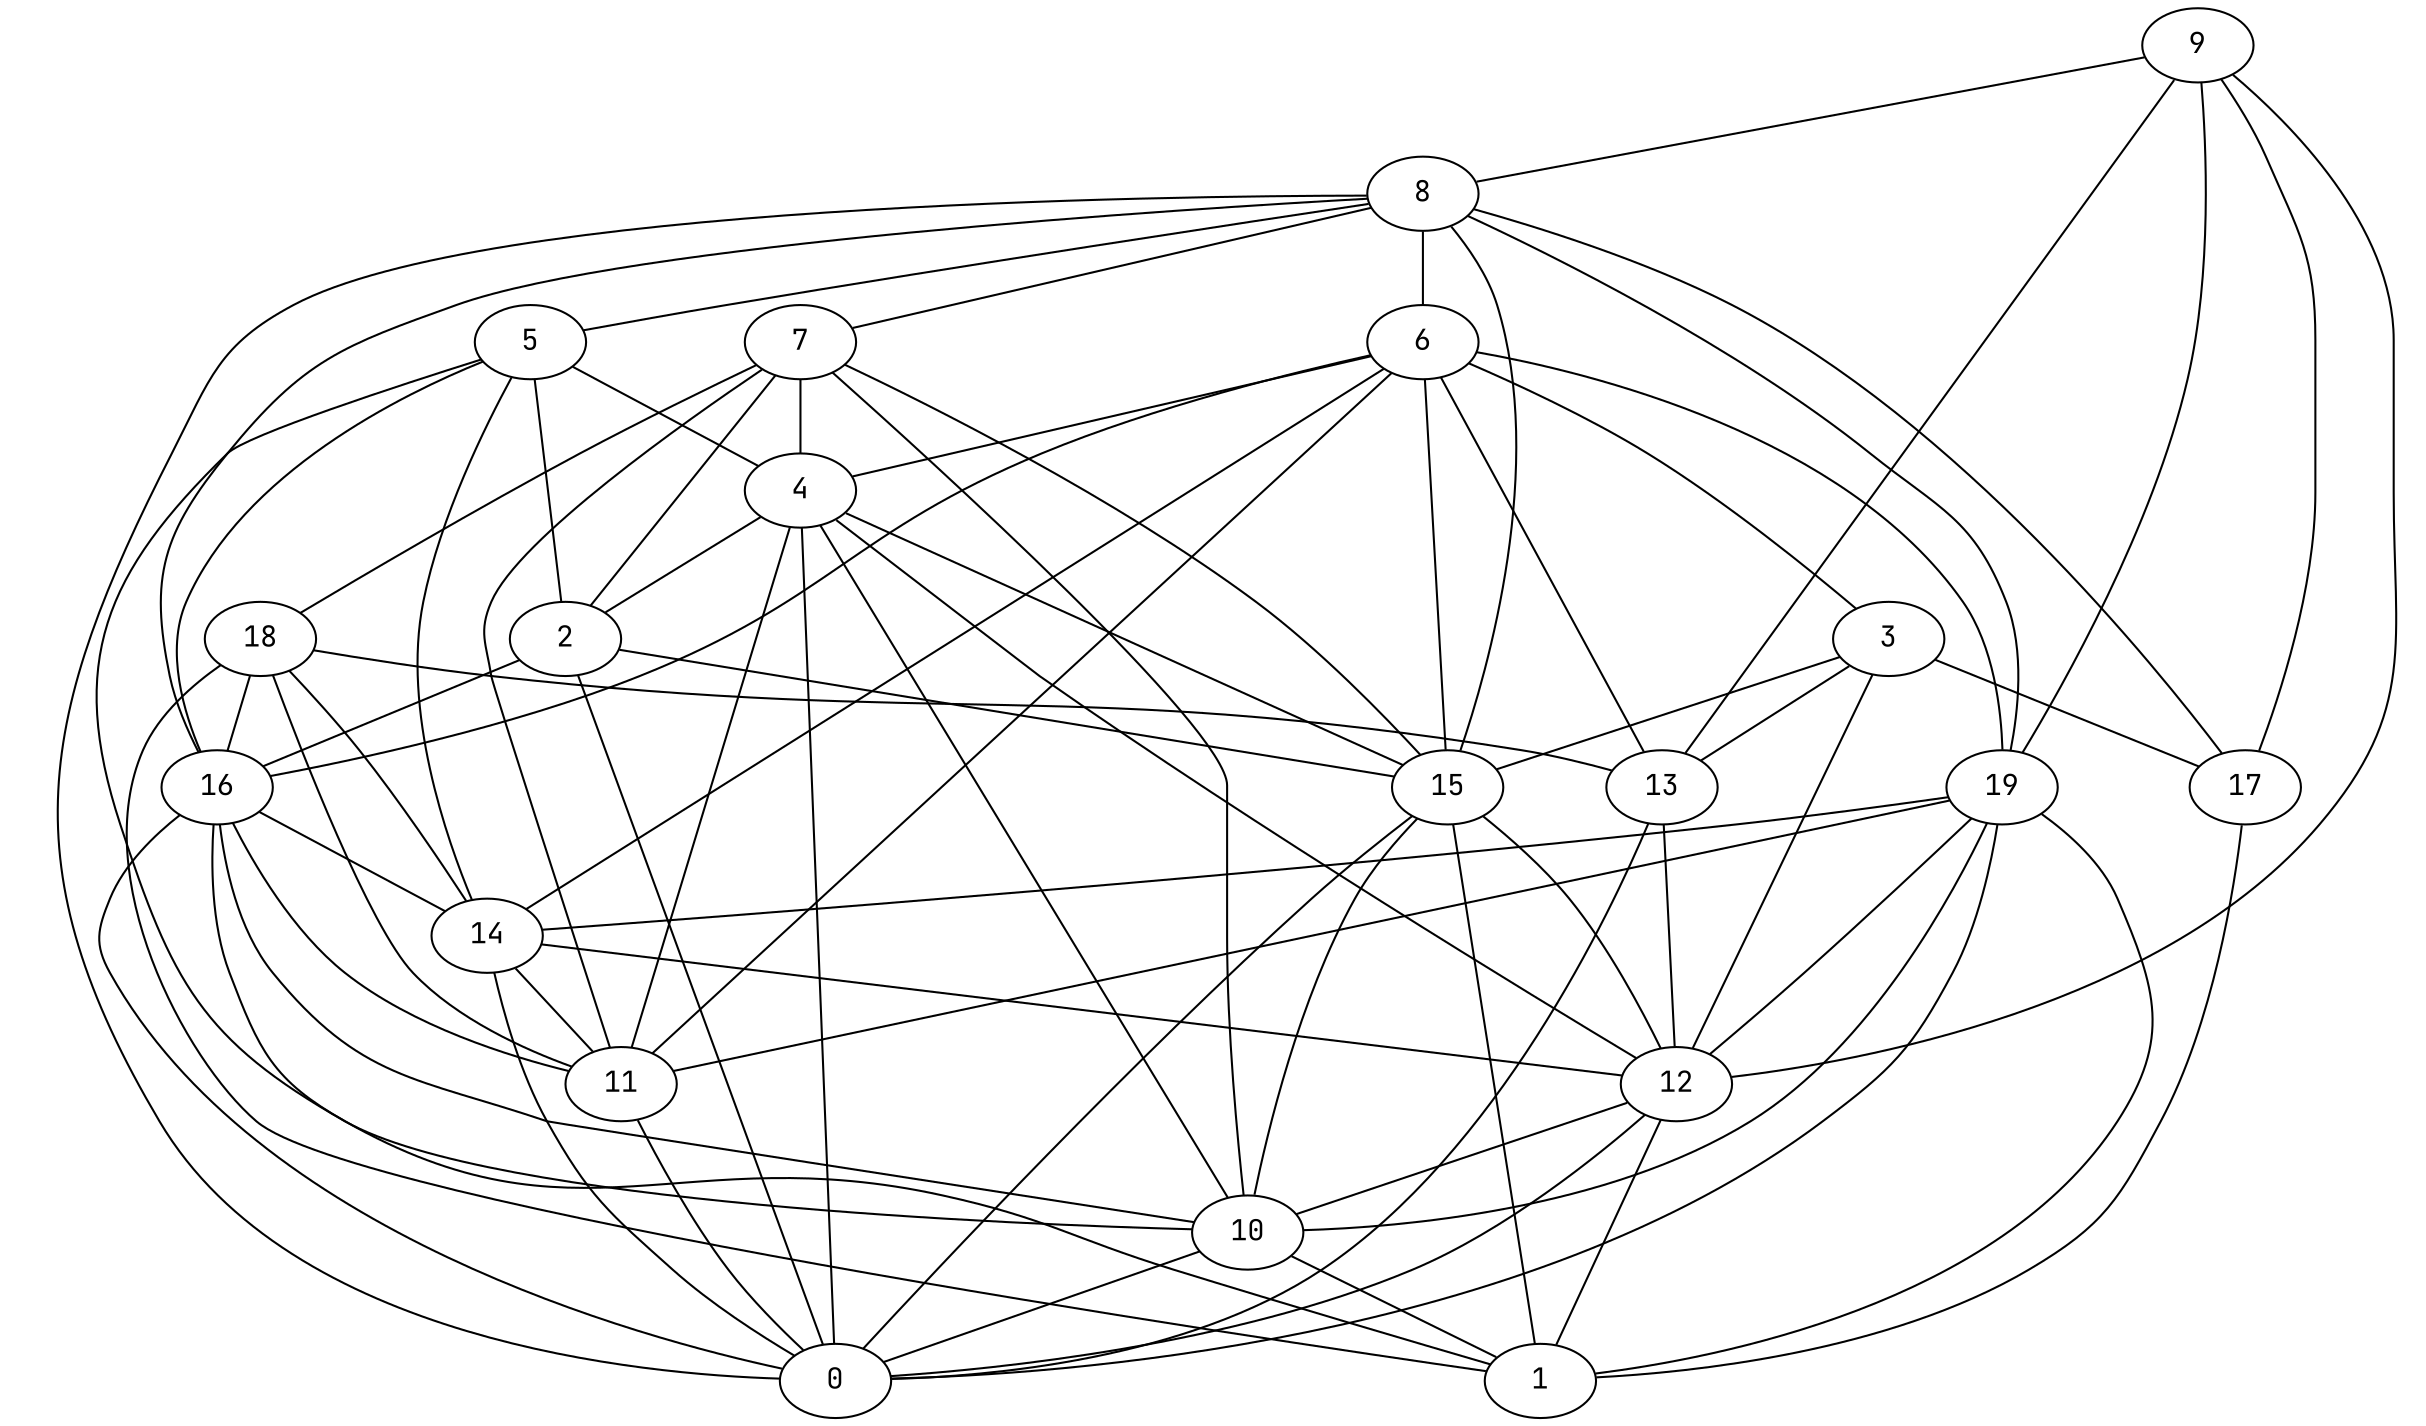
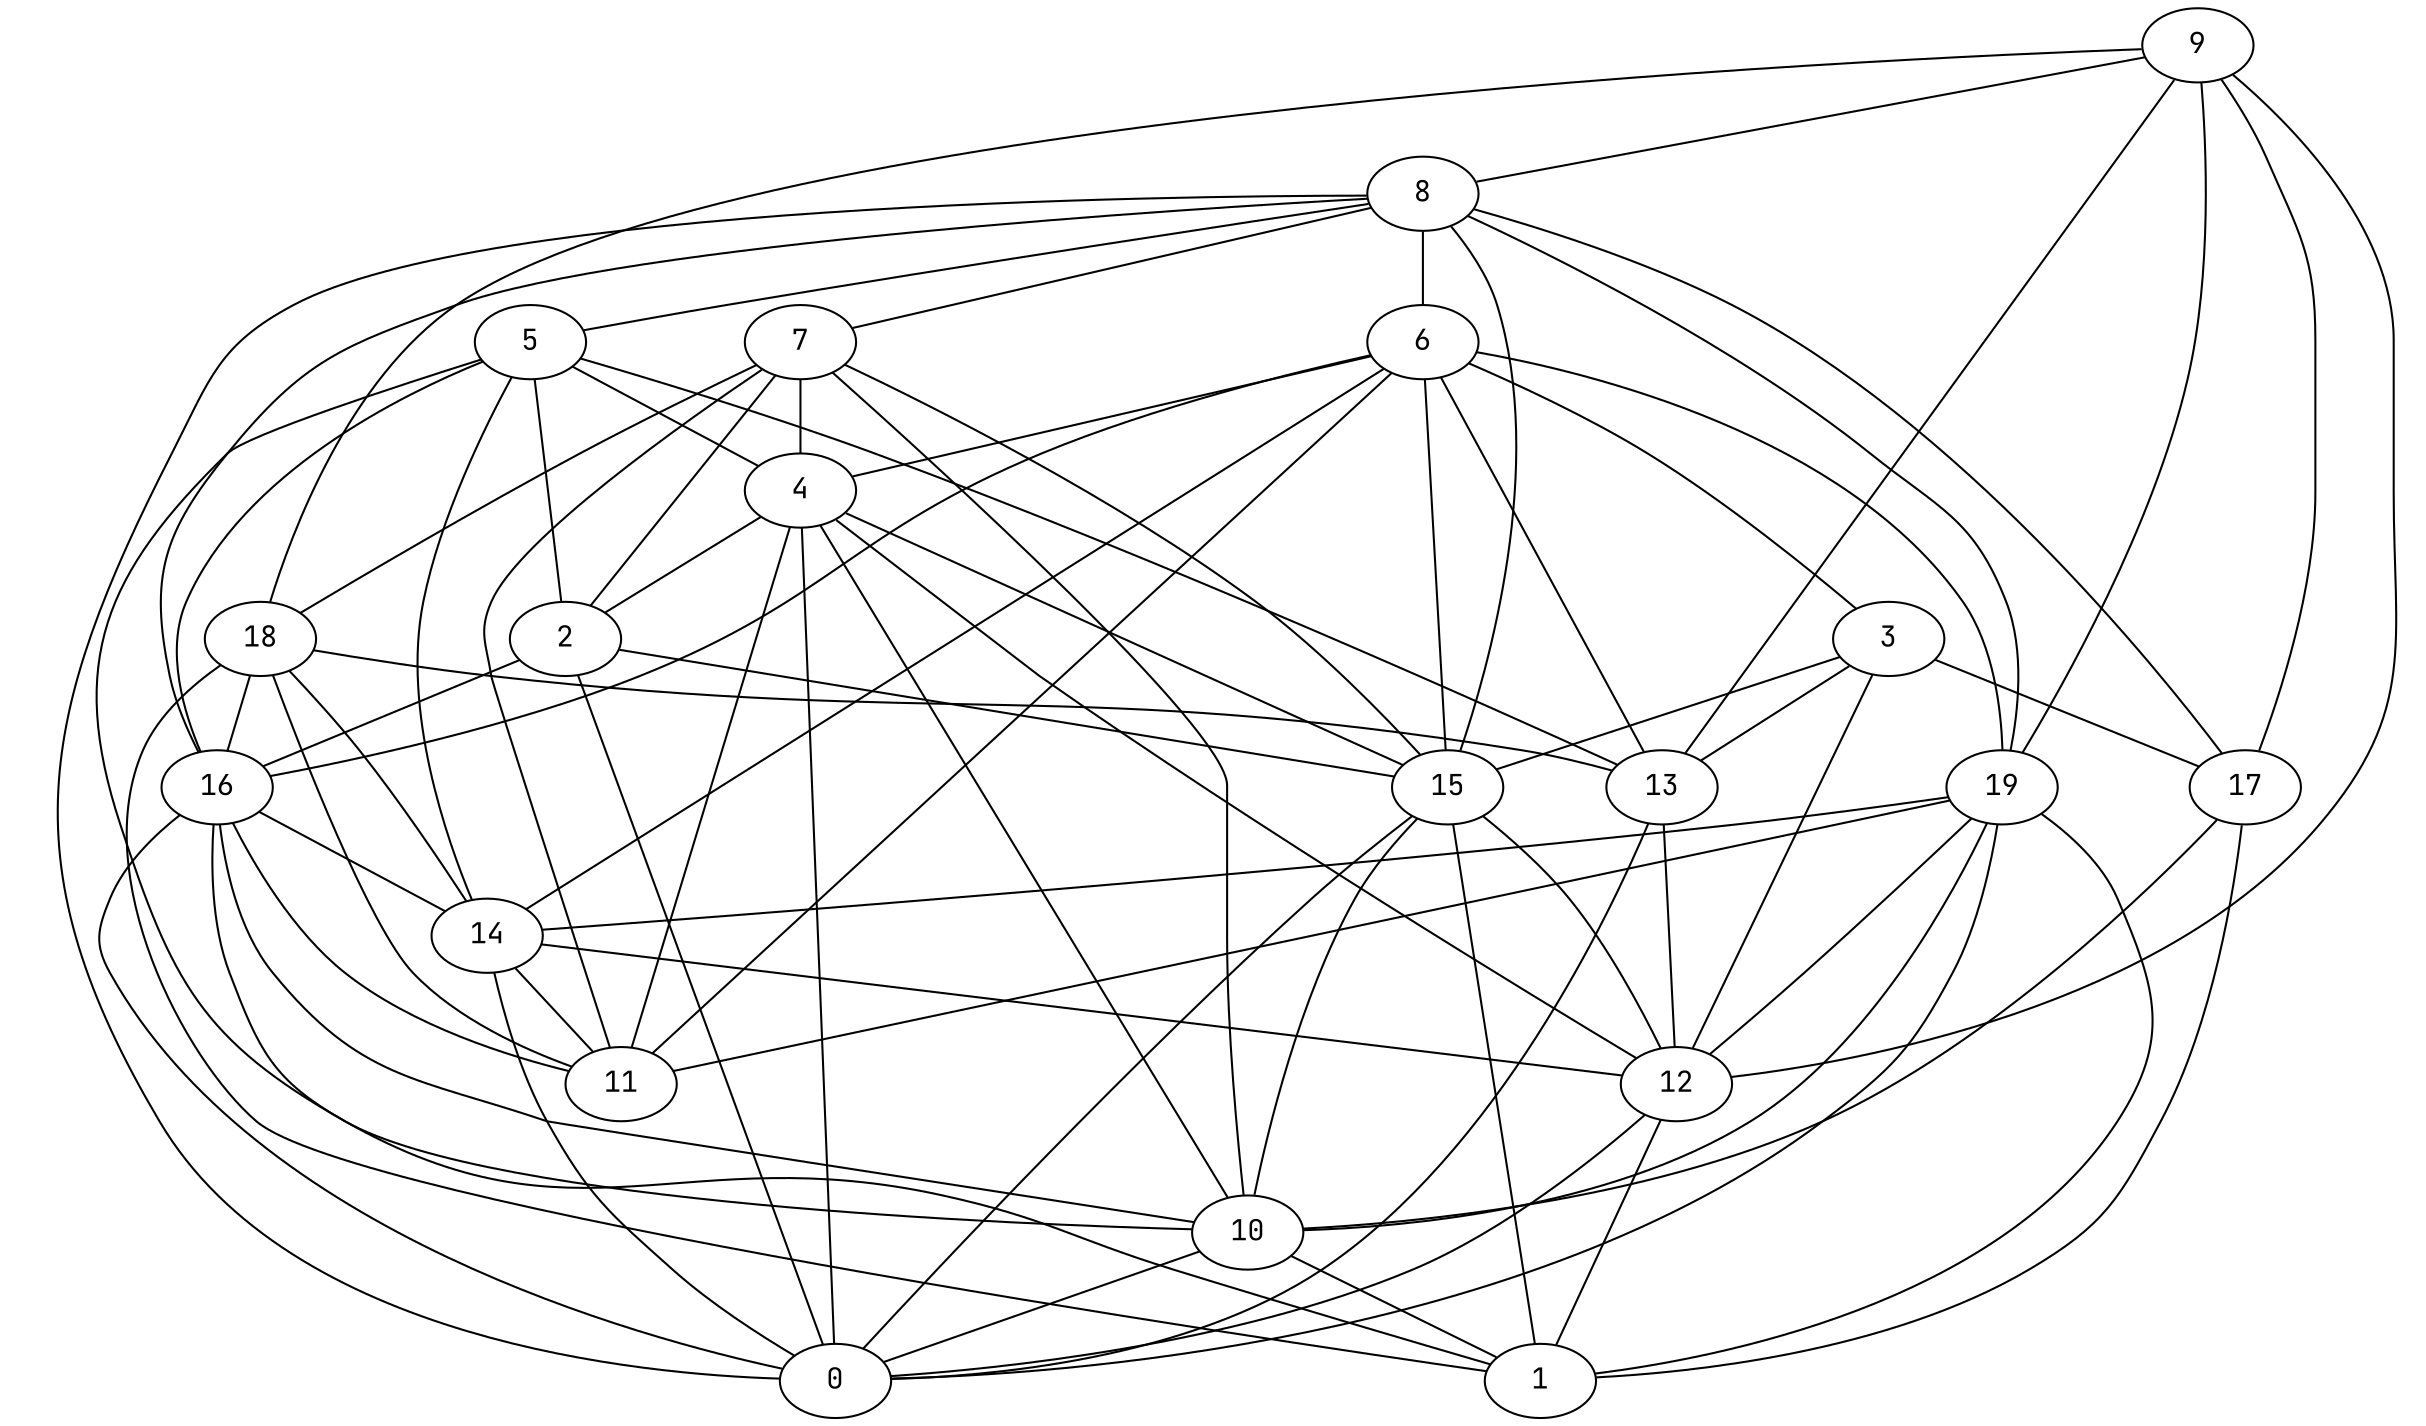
none -> (1110, 133)
none -> (1080, 533)
(1462, 1158) -> (1759, 1147)
(698, 1225) -> none
